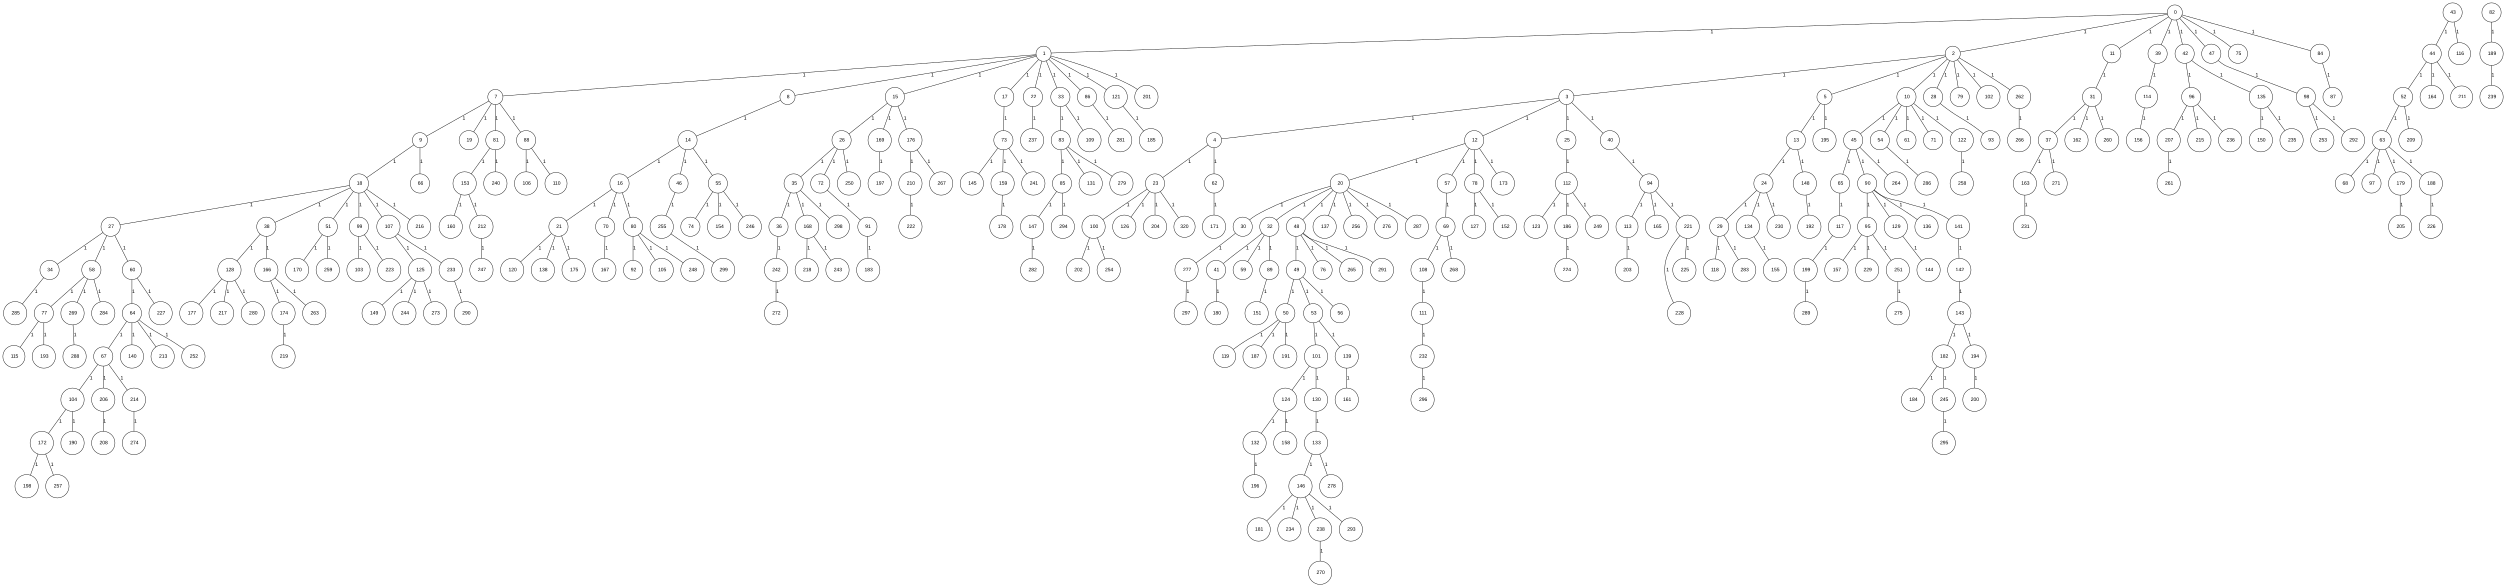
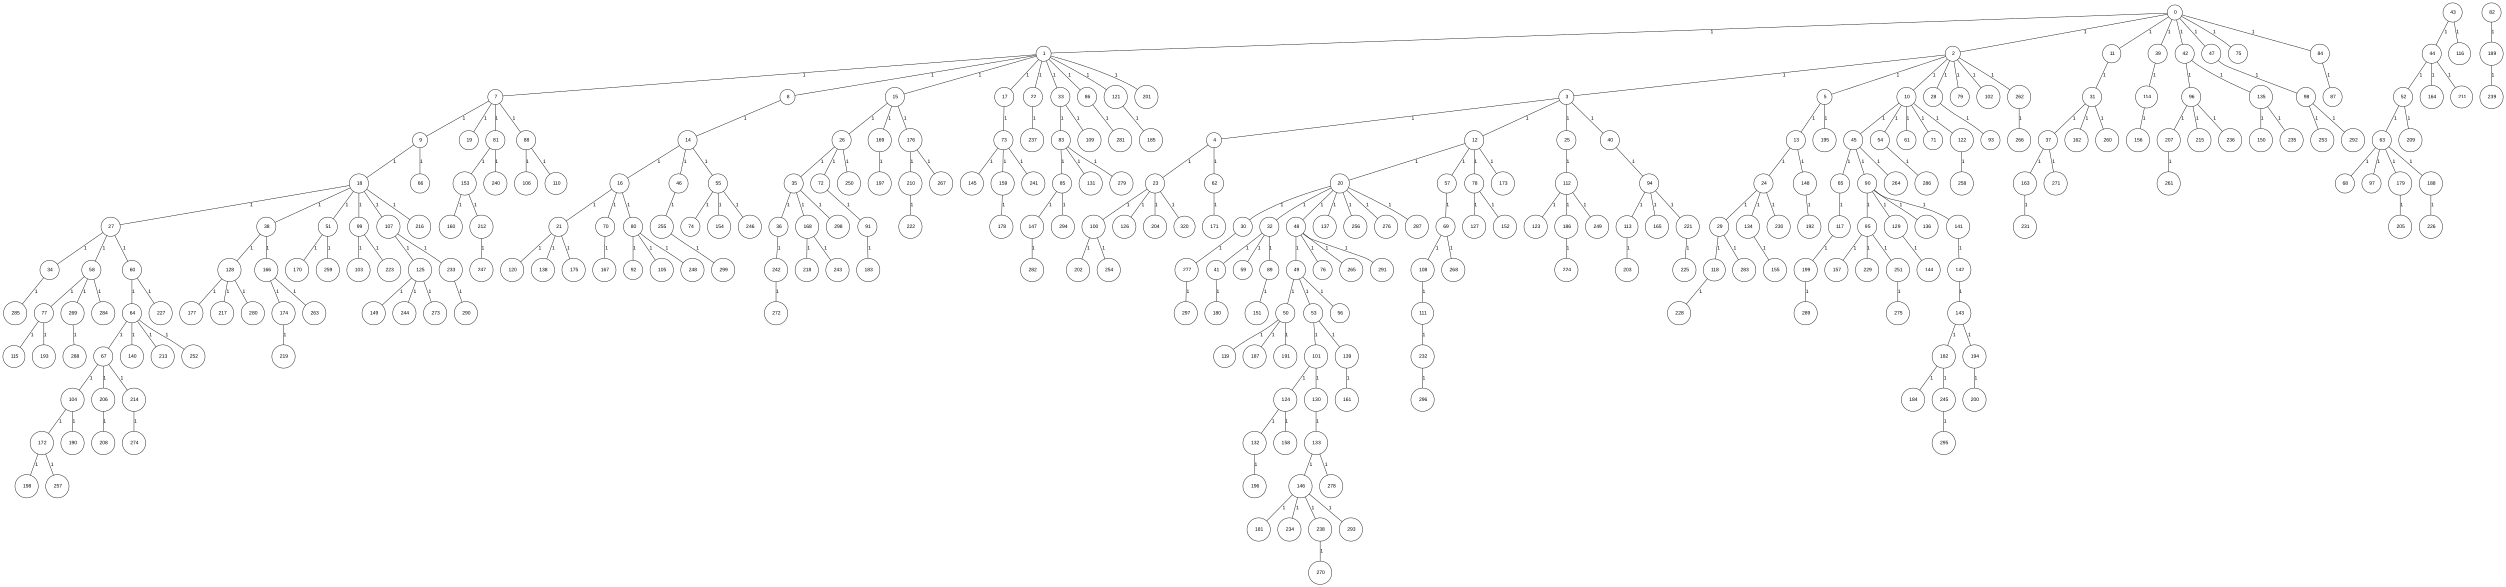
(1665, 268) -> (1697, 291)
